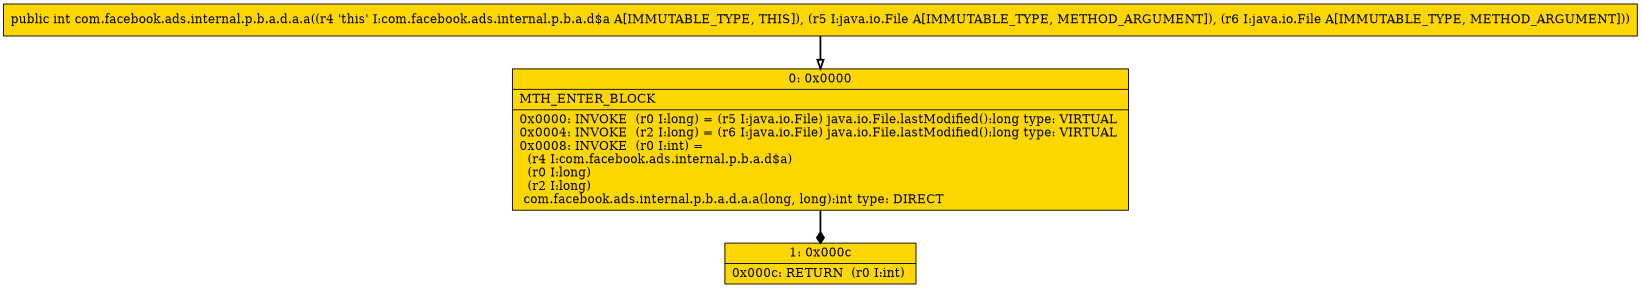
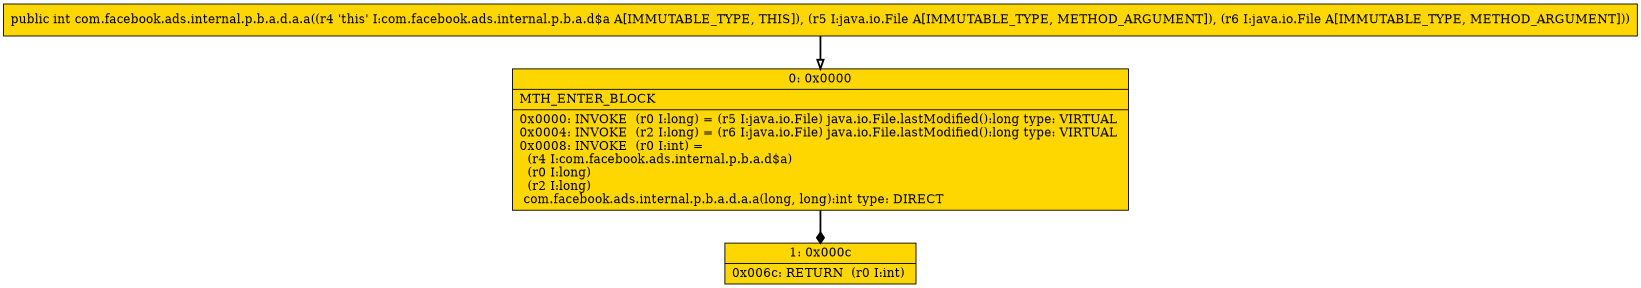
(820, 273) -> (820, 273)
